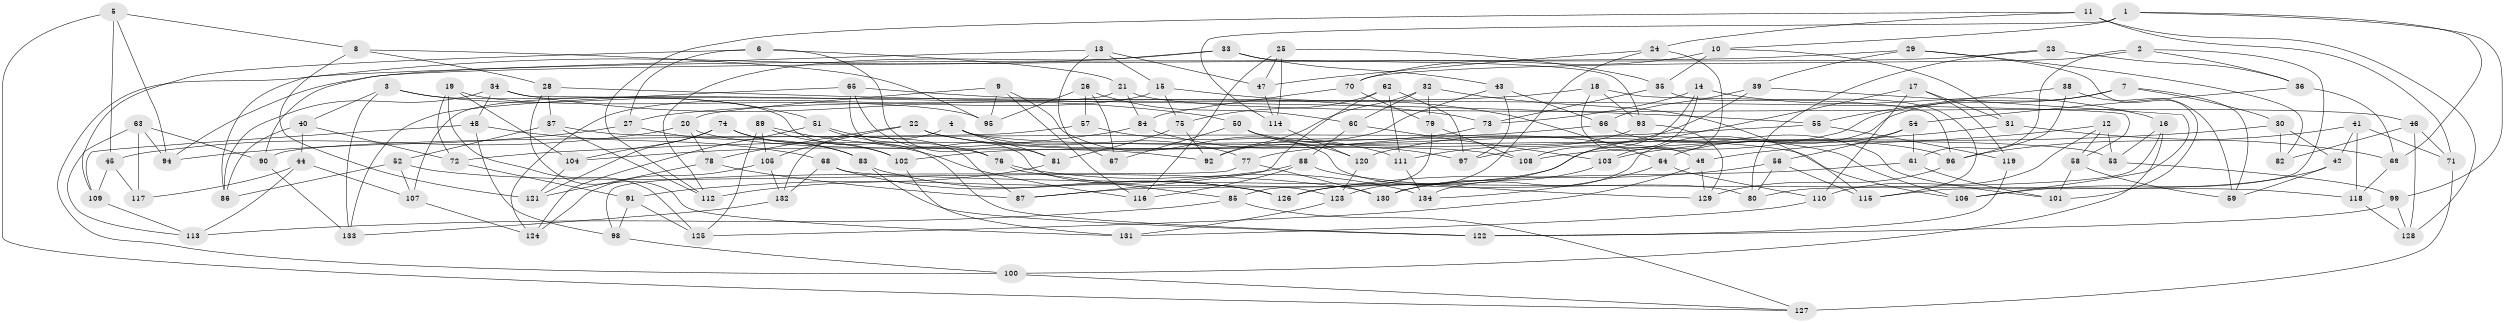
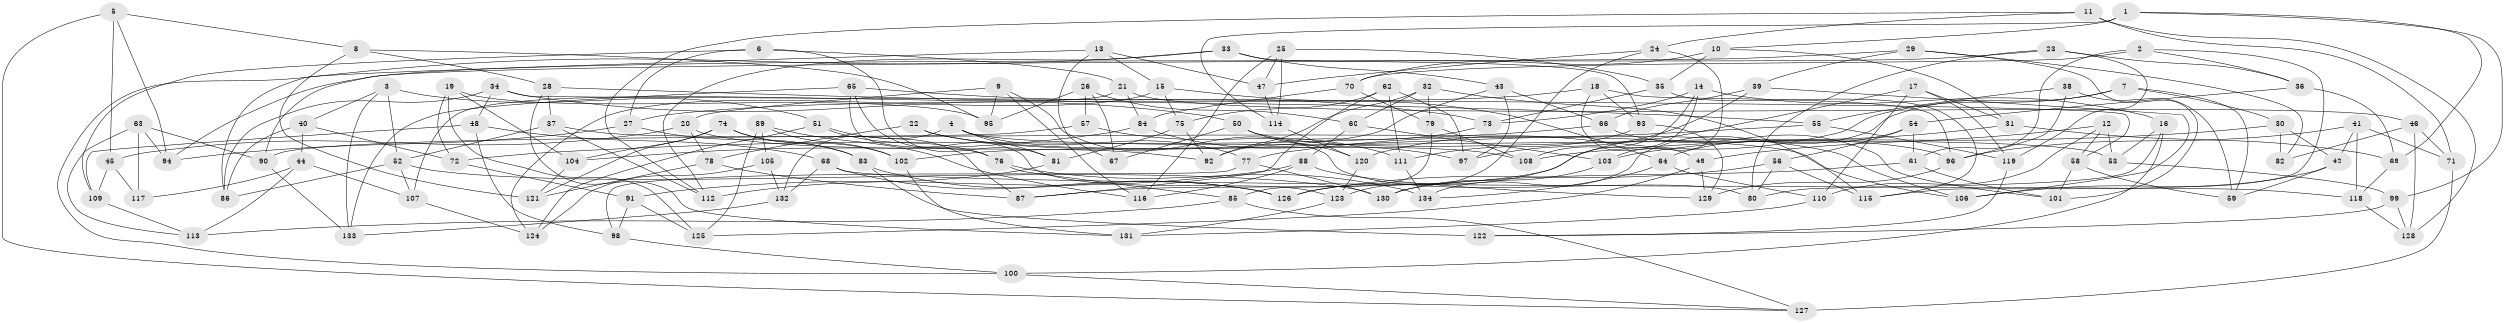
none -> (2144, 95)
(840, 139) -> none
(1000, 207) -> (392, 124)
